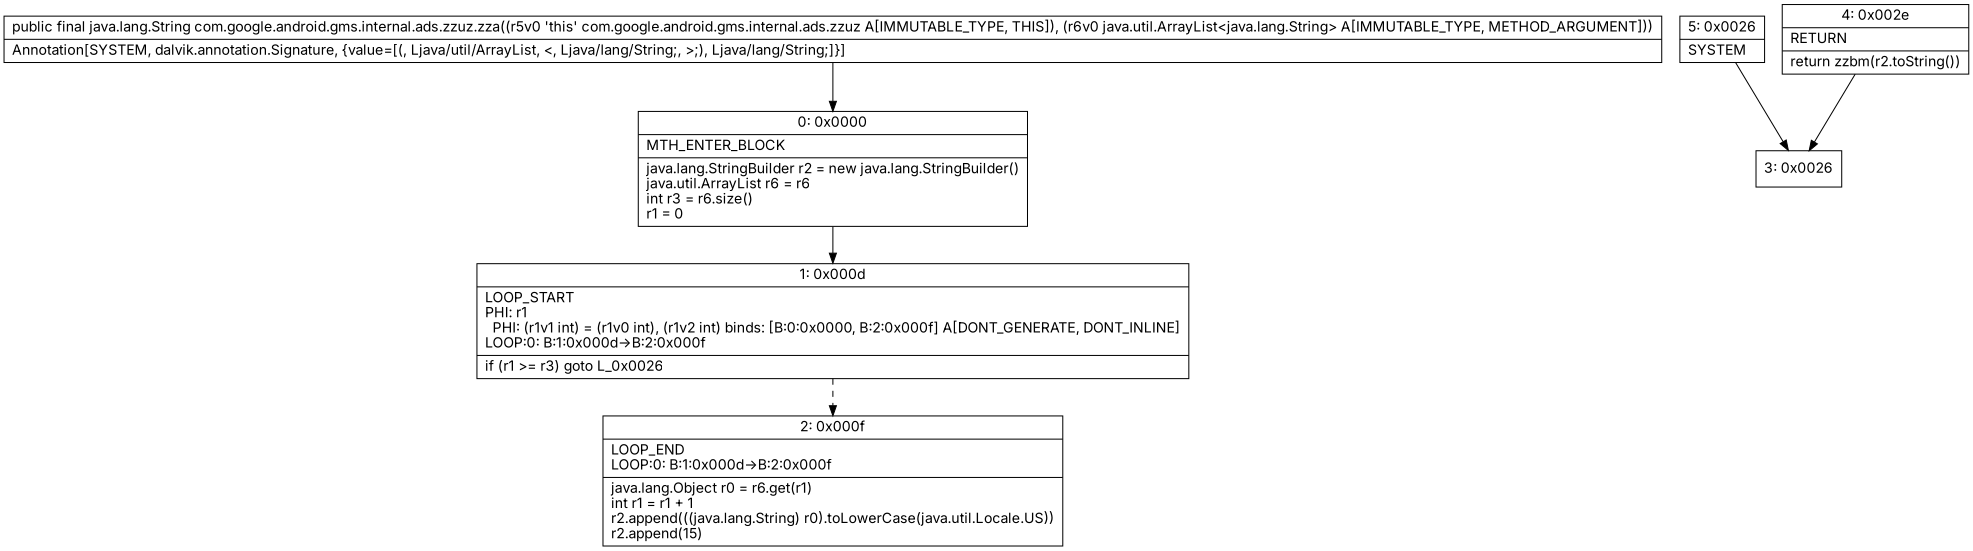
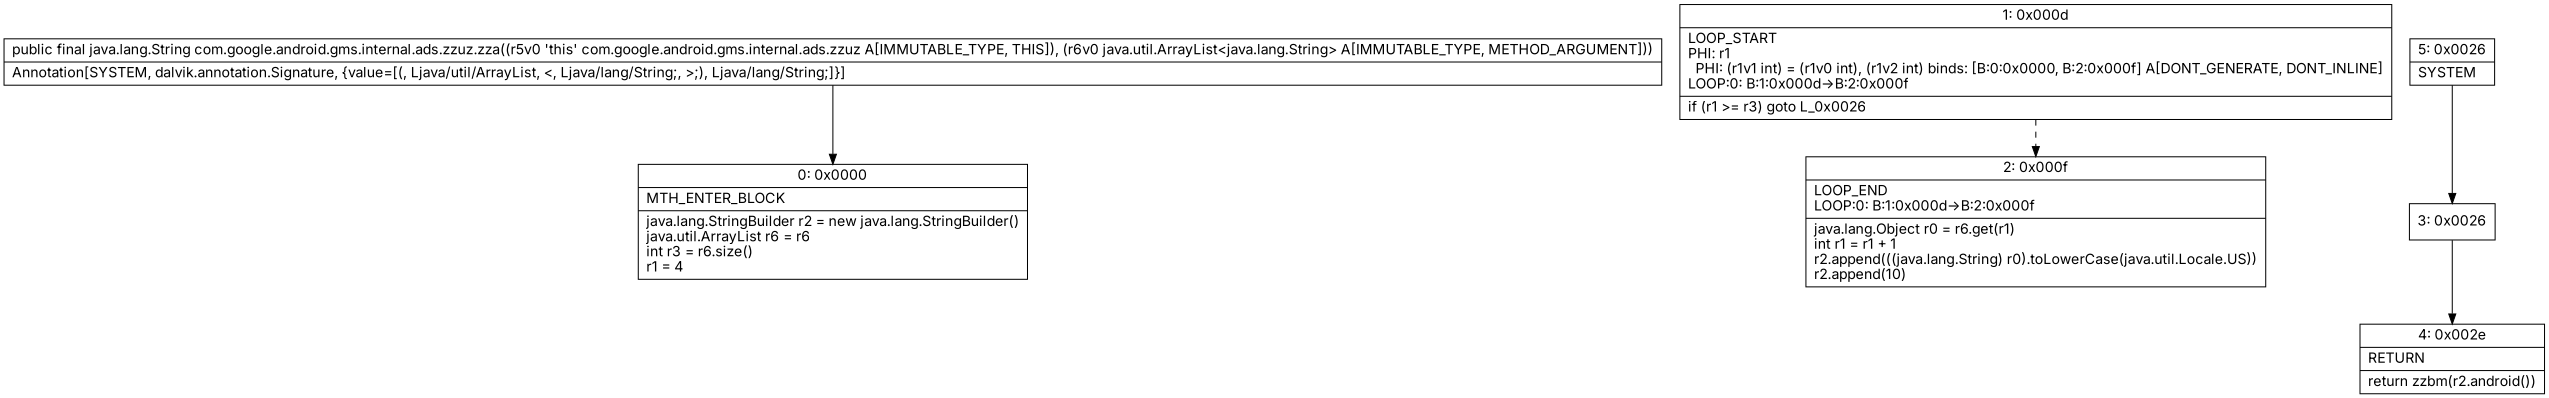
(1876, 62) -> (2452, 382)
(1835, 108) -> (2452, 277)
(665, 214) -> (665, 267)
(833, 240) -> none
(657, 534) -> (1860, 275)
